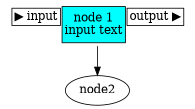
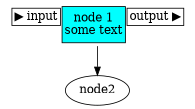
(94, 30) -> (94, 30)
